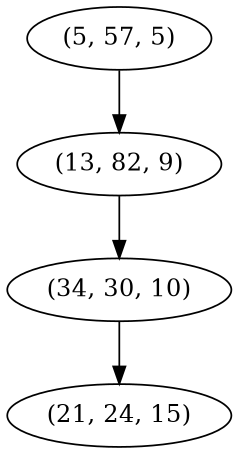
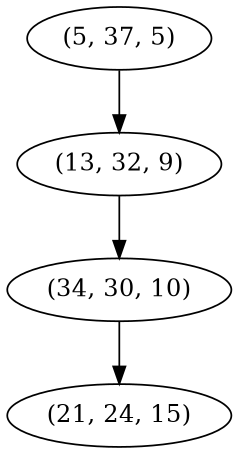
(119, 38) -> (119, 38)
(119, 164) -> (119, 164)
